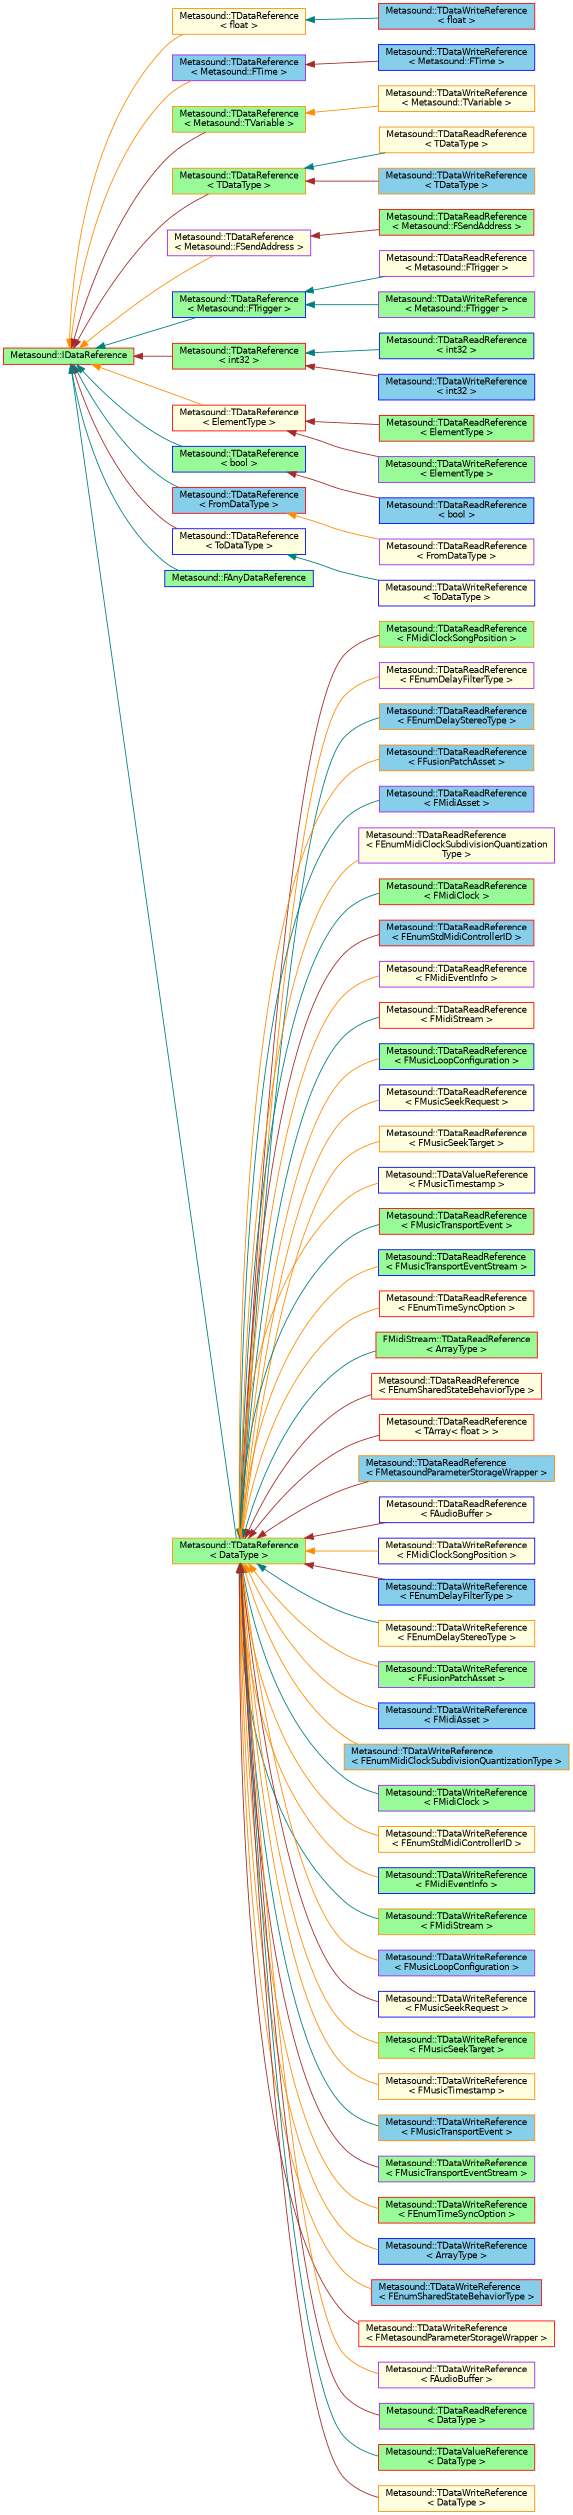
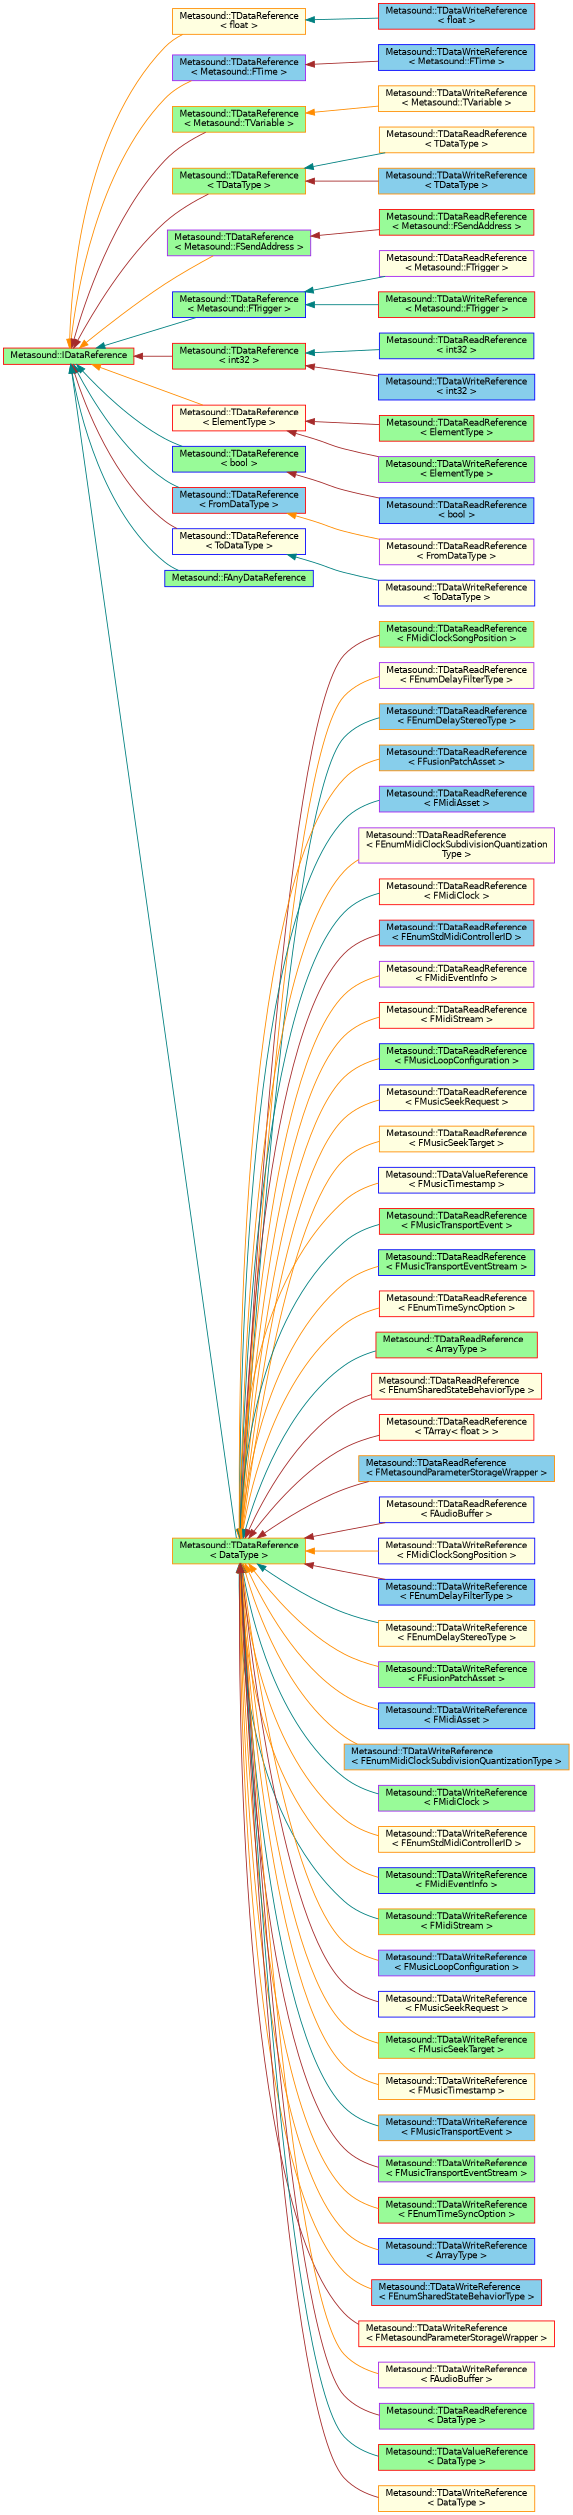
(239, 243) -> (239, 243)
(457, 305) -> (457, 305)
(457, 892) -> (457, 892)
(271, 1256) -> (271, 1256)
(457, 1345) -> (457, 1345)
